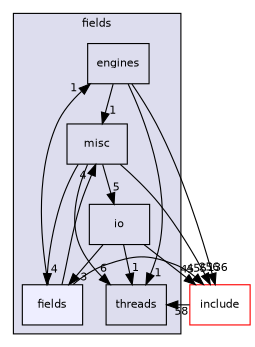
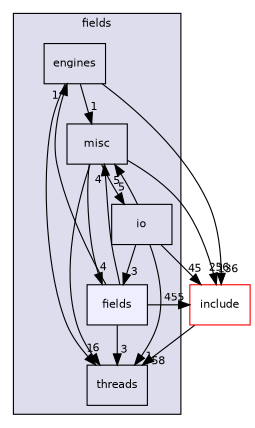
none -> (130, 189)
none -> (117, 340)
